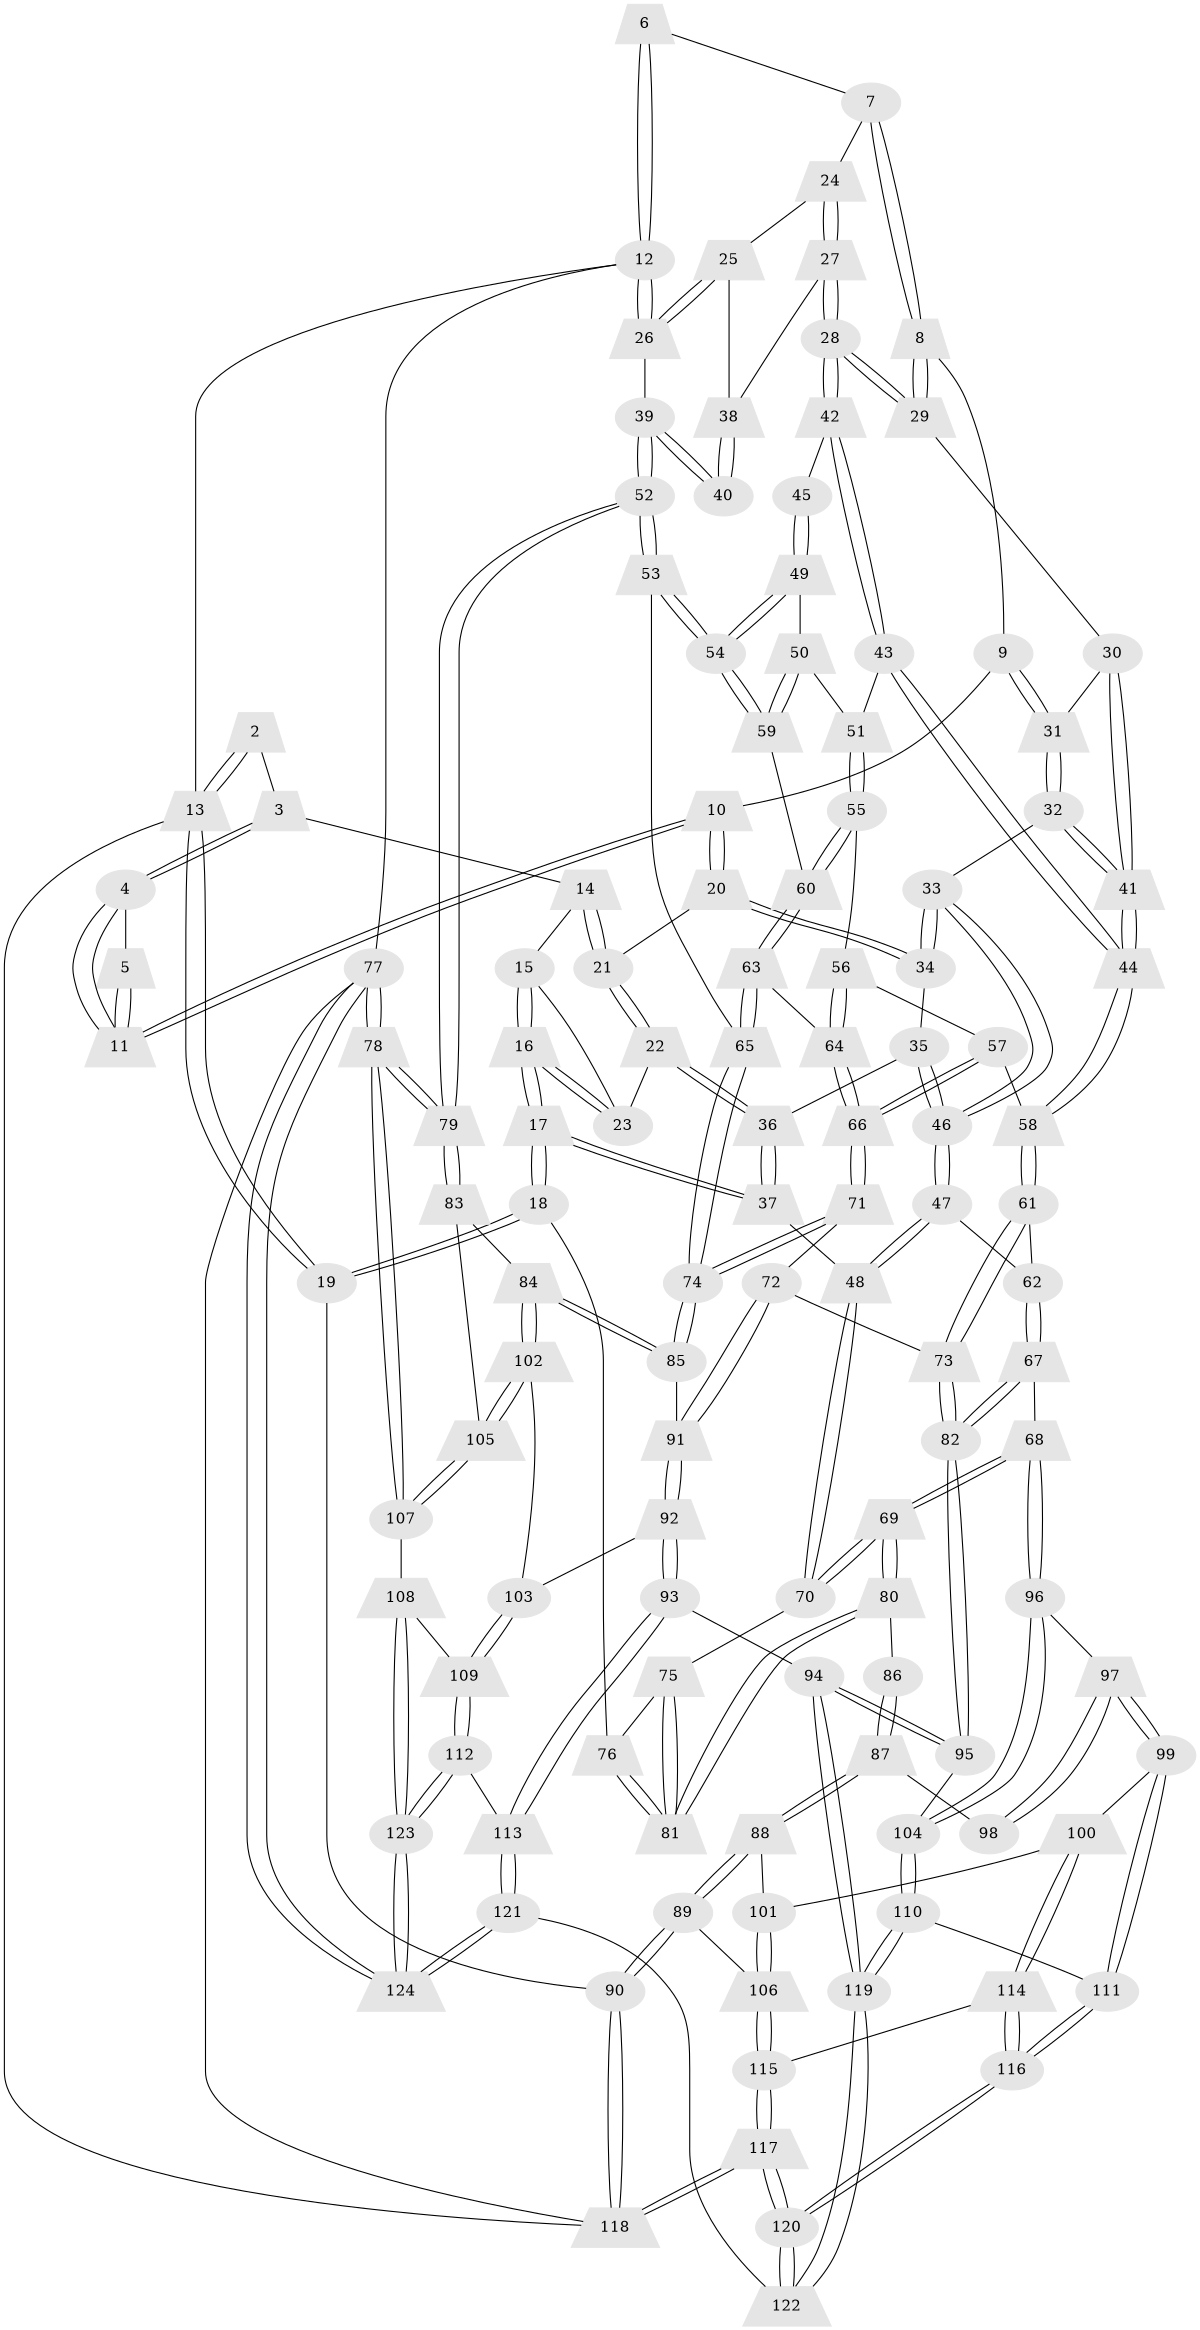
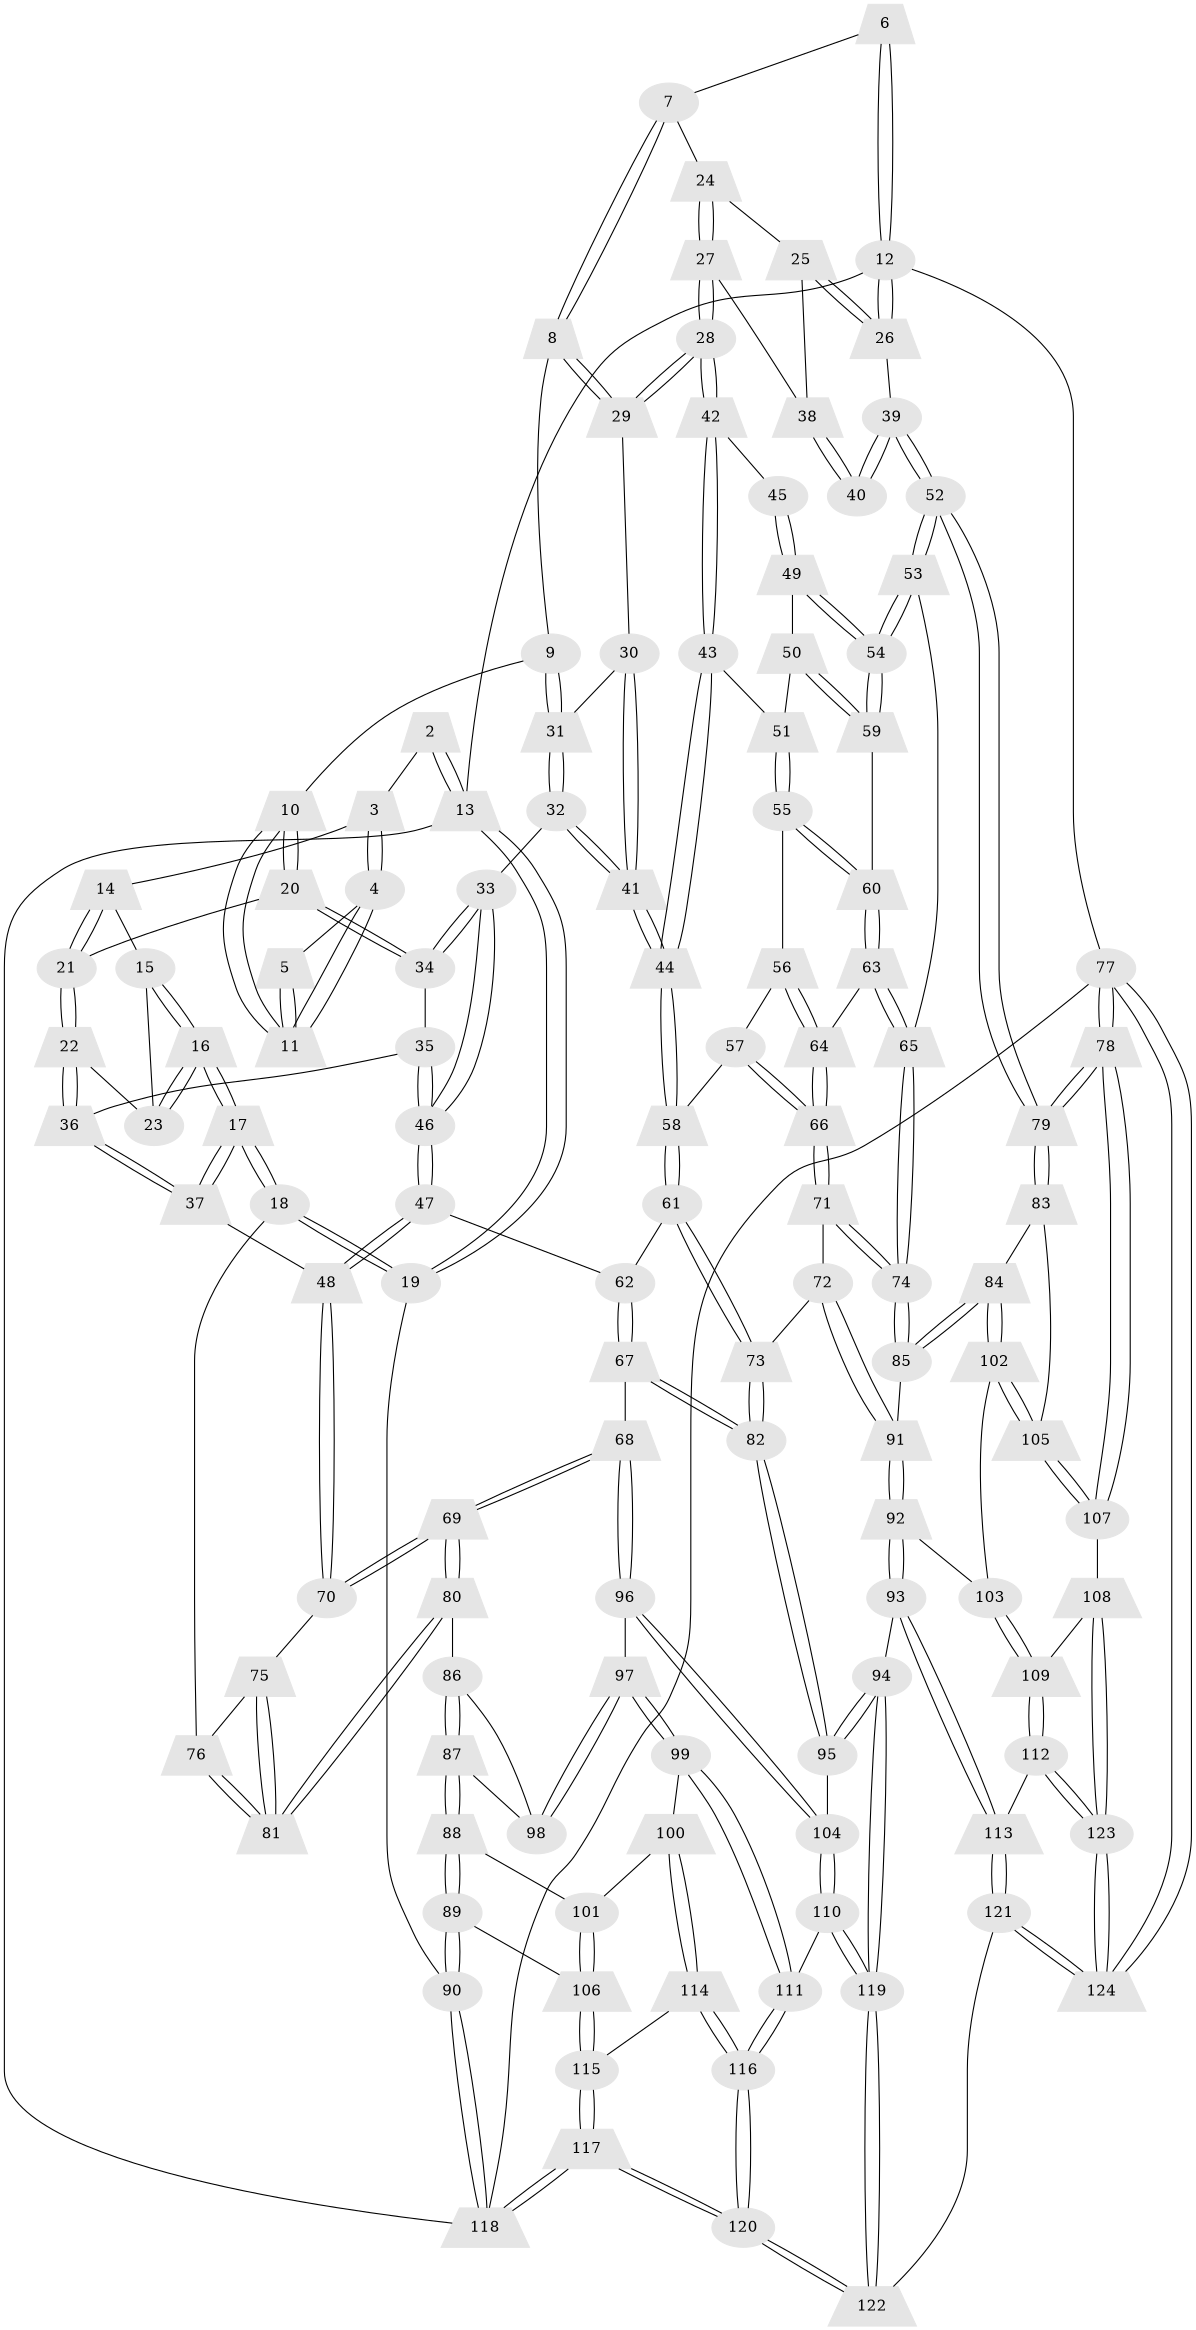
none -> (505, 1751)
